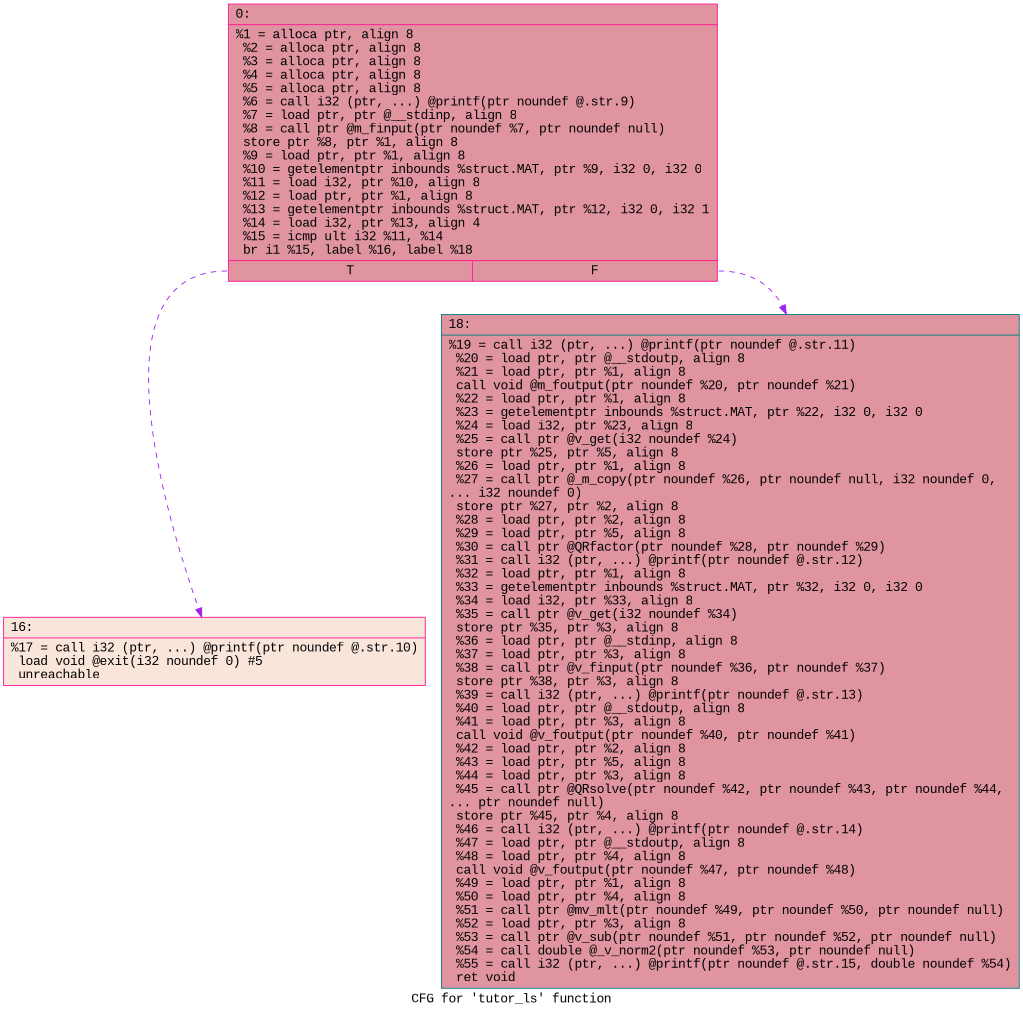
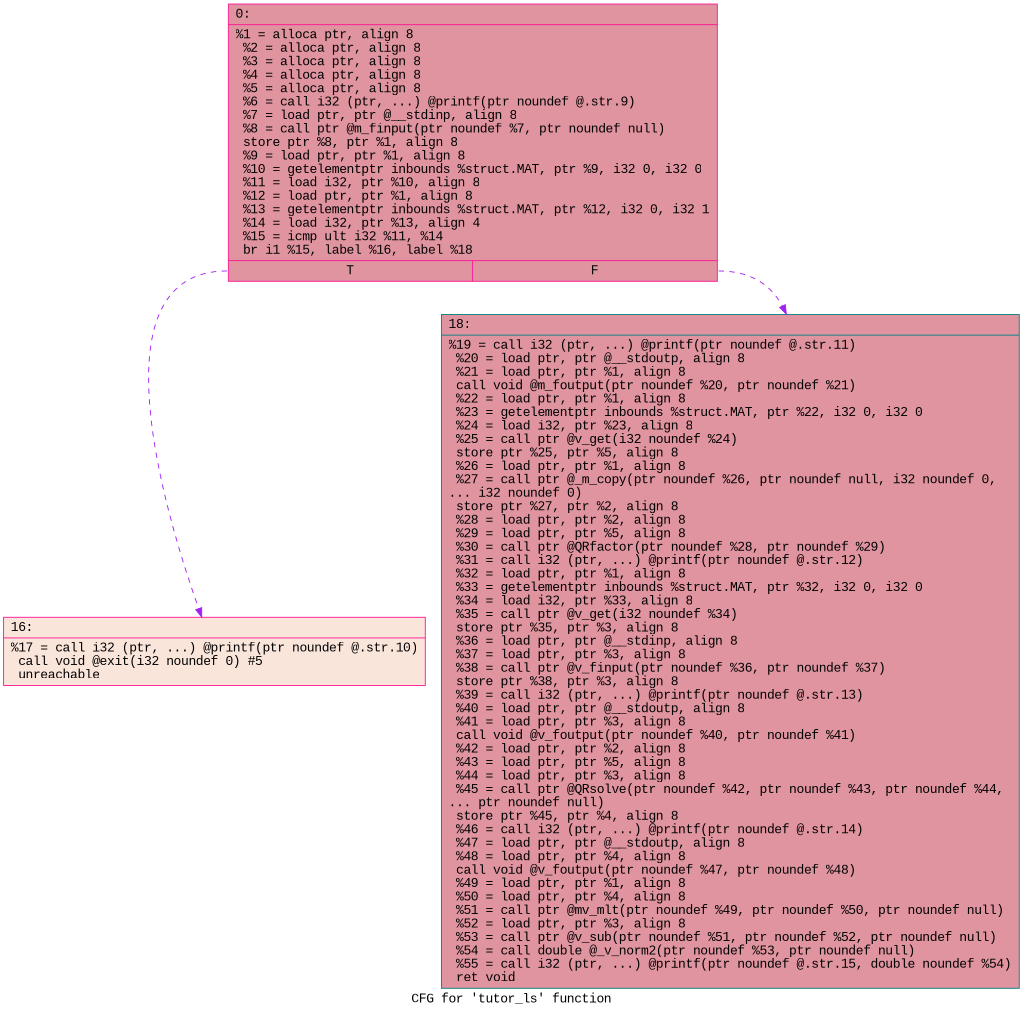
(137, 661) -> (137, 661)
